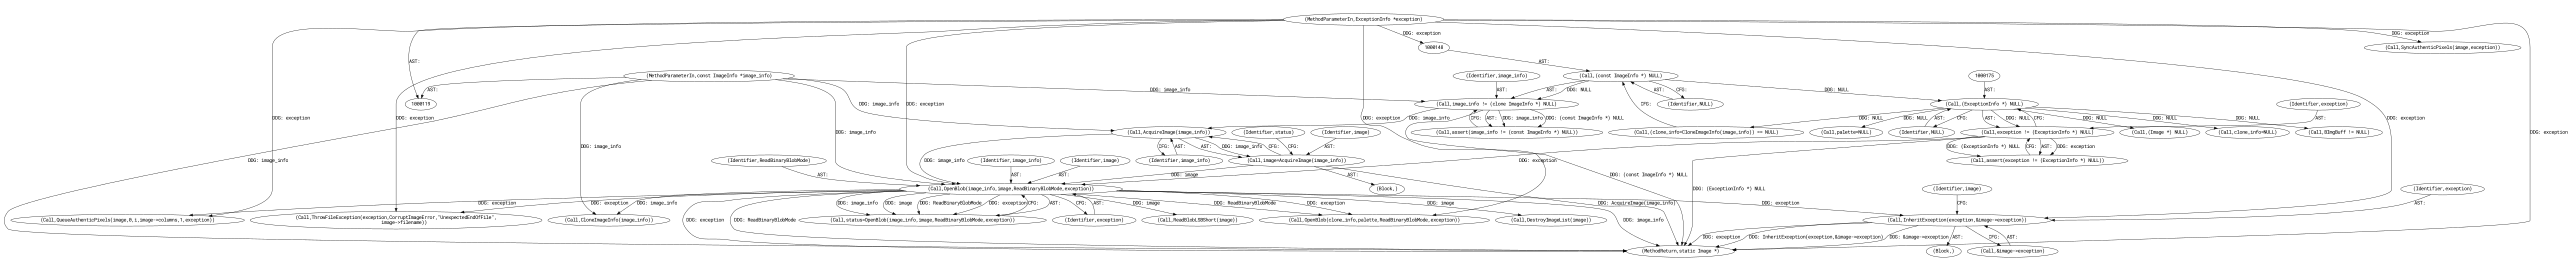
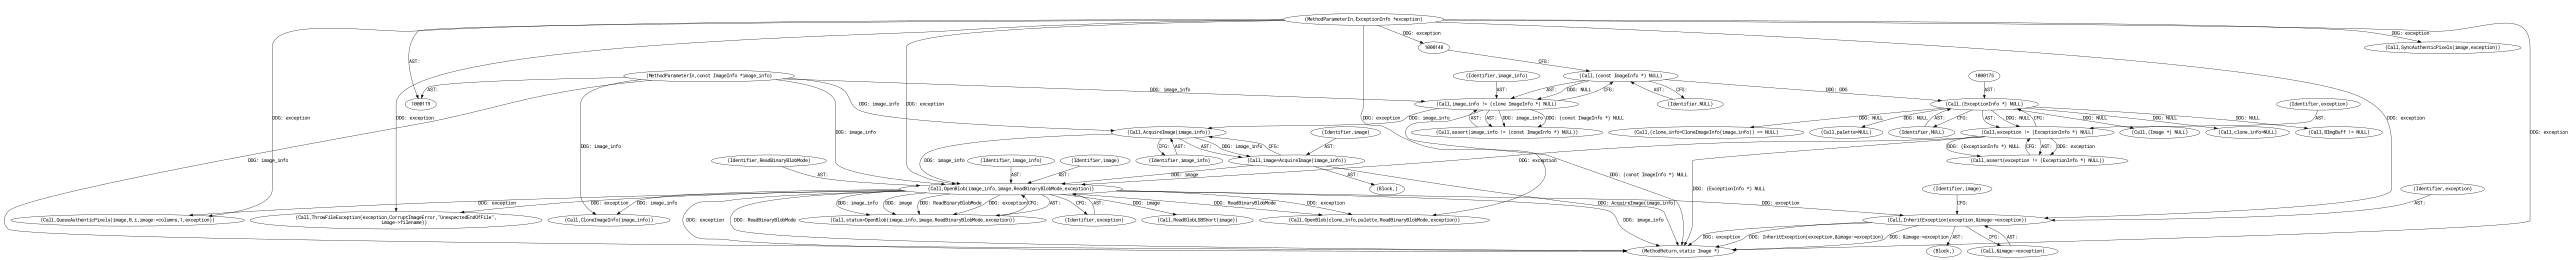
(1545, 62) -> (1545, 62)
(1837, 90) -> (1837, 90)
(1644, 113) -> (1585, 95)
(1477, 118) -> (1477, 118)
(1268, 133) -> none
(1551, 220) -> none
